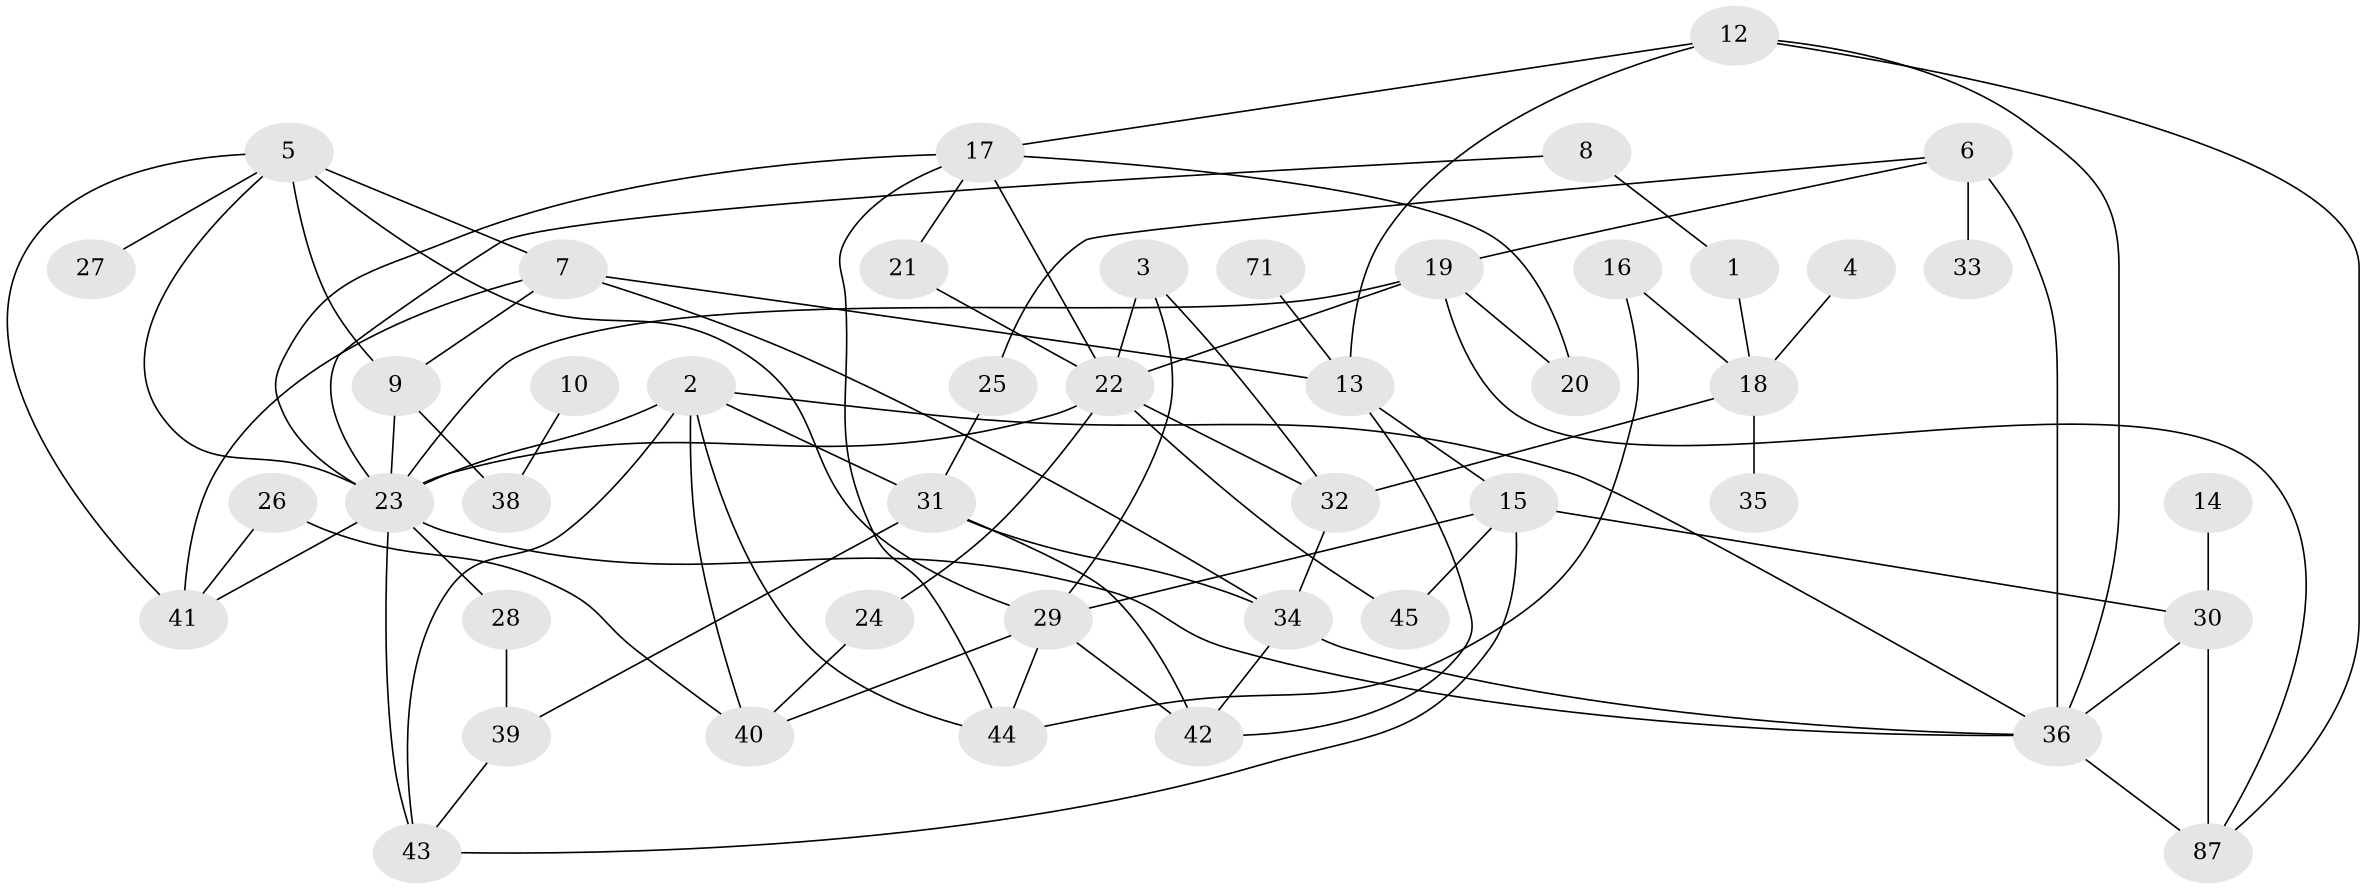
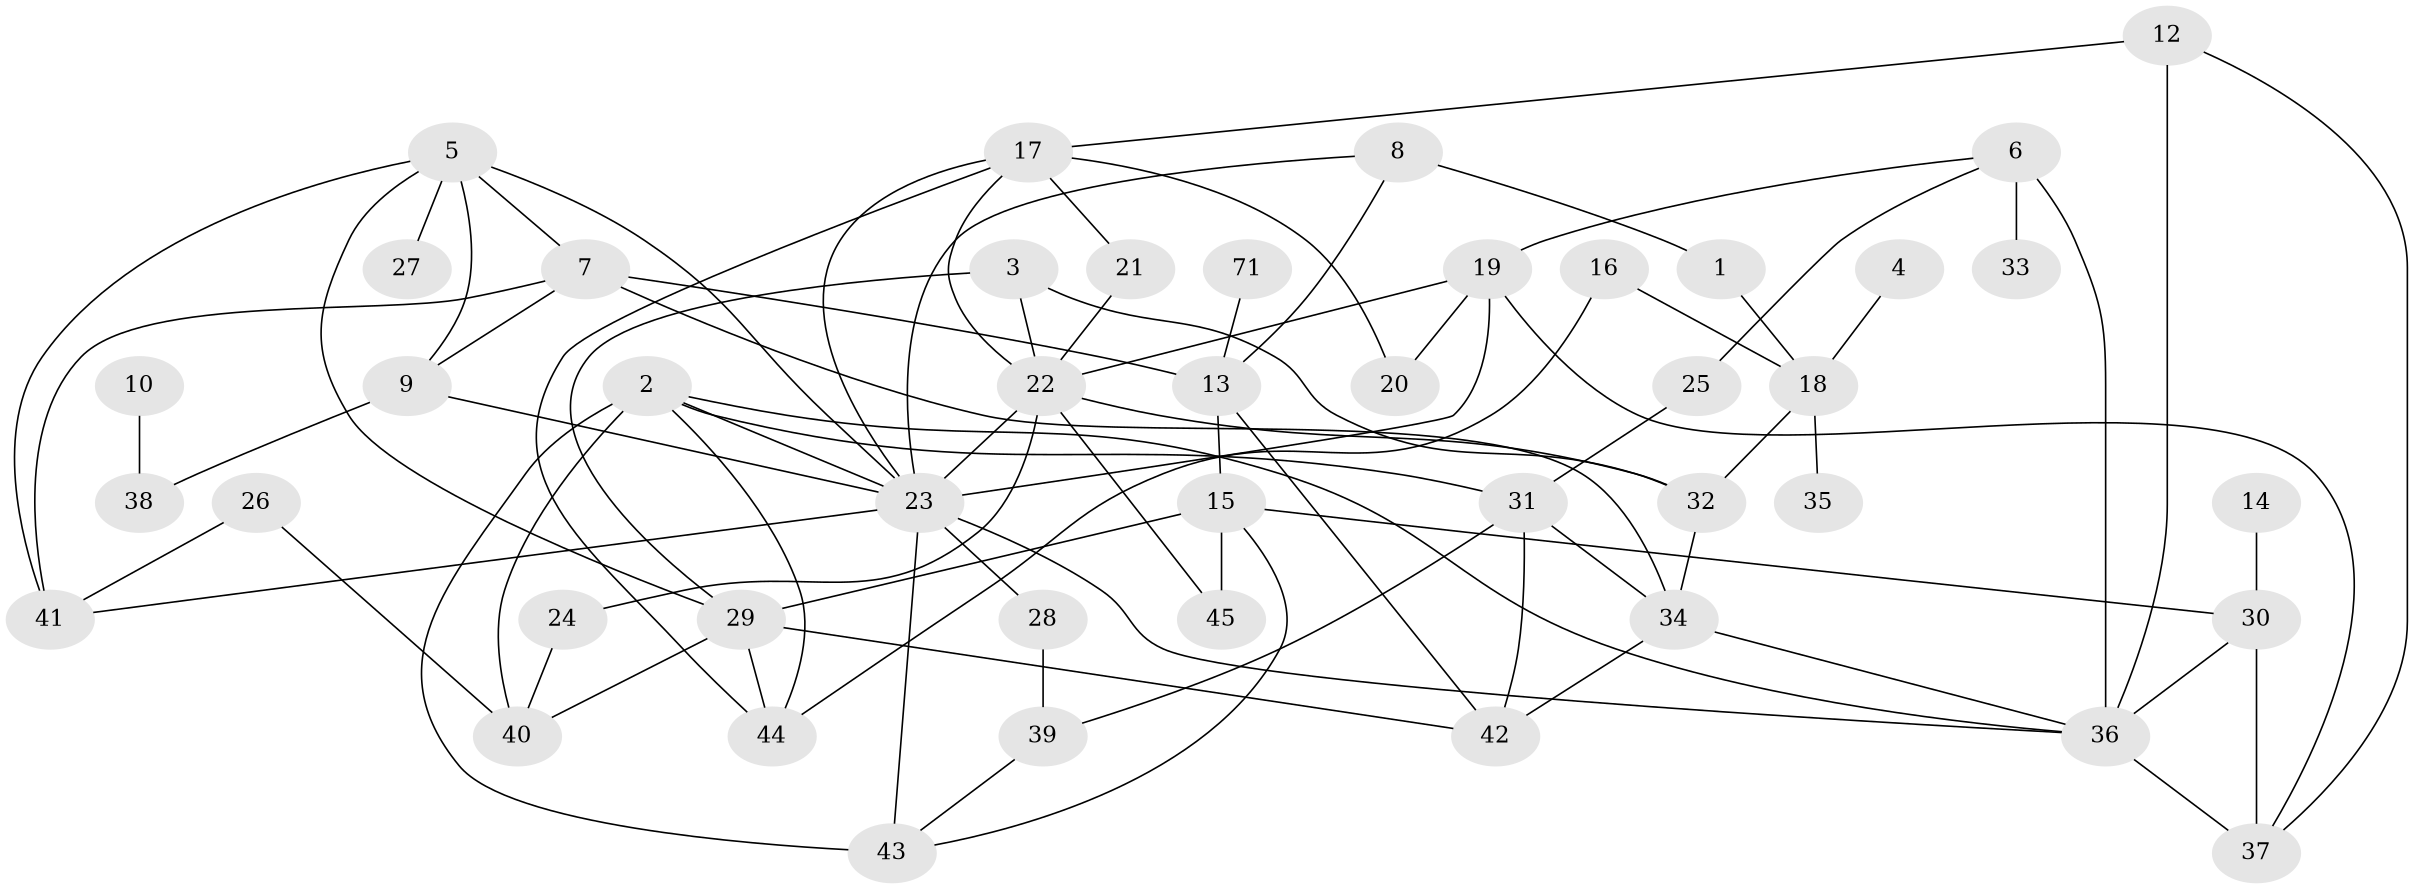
(1469, 150) -> (1322, 278)
(2208, 853) -> (2257, 853)
